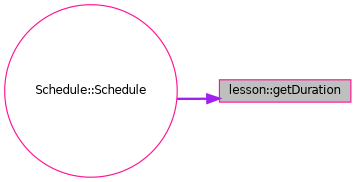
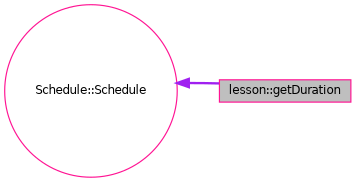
(192, 99) -> (204, 83)
